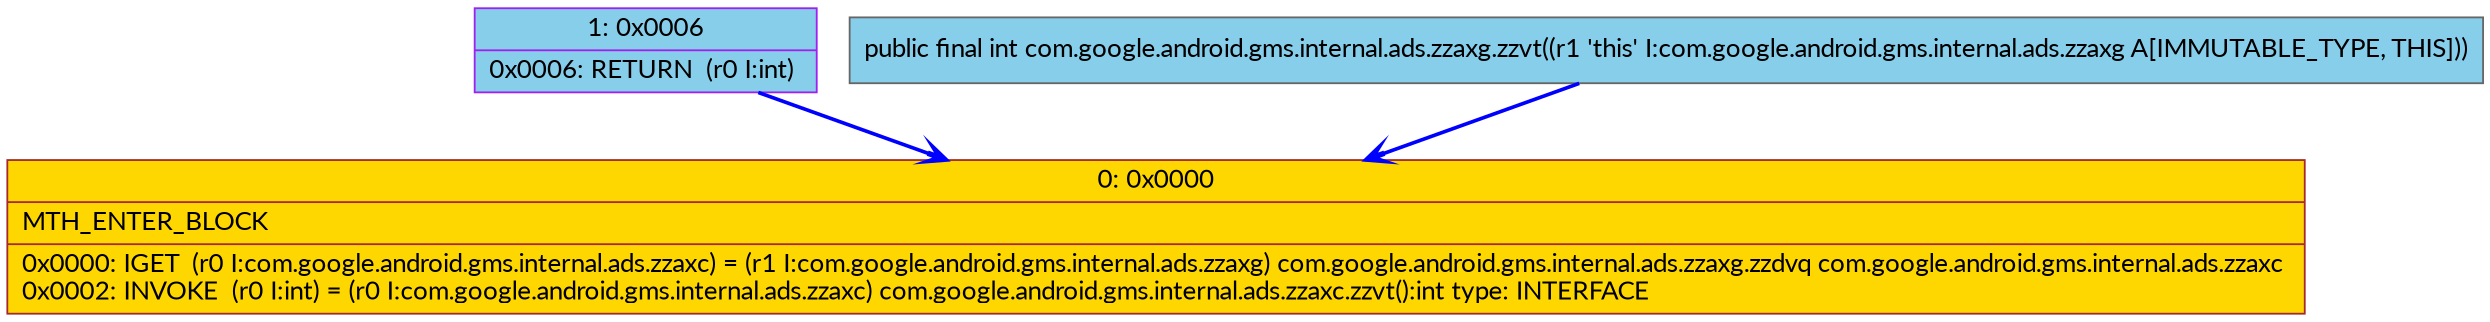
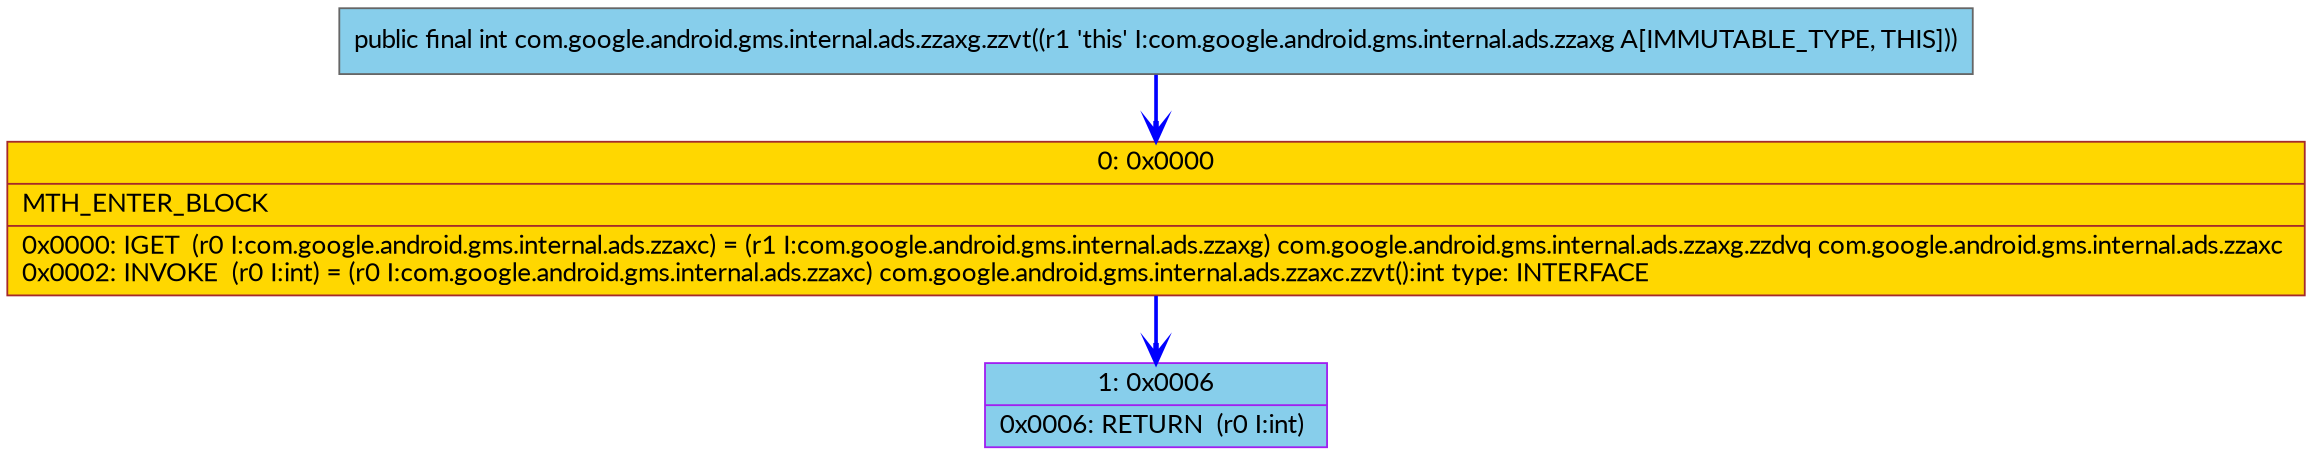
(844, 123) -> (1156, 320)
